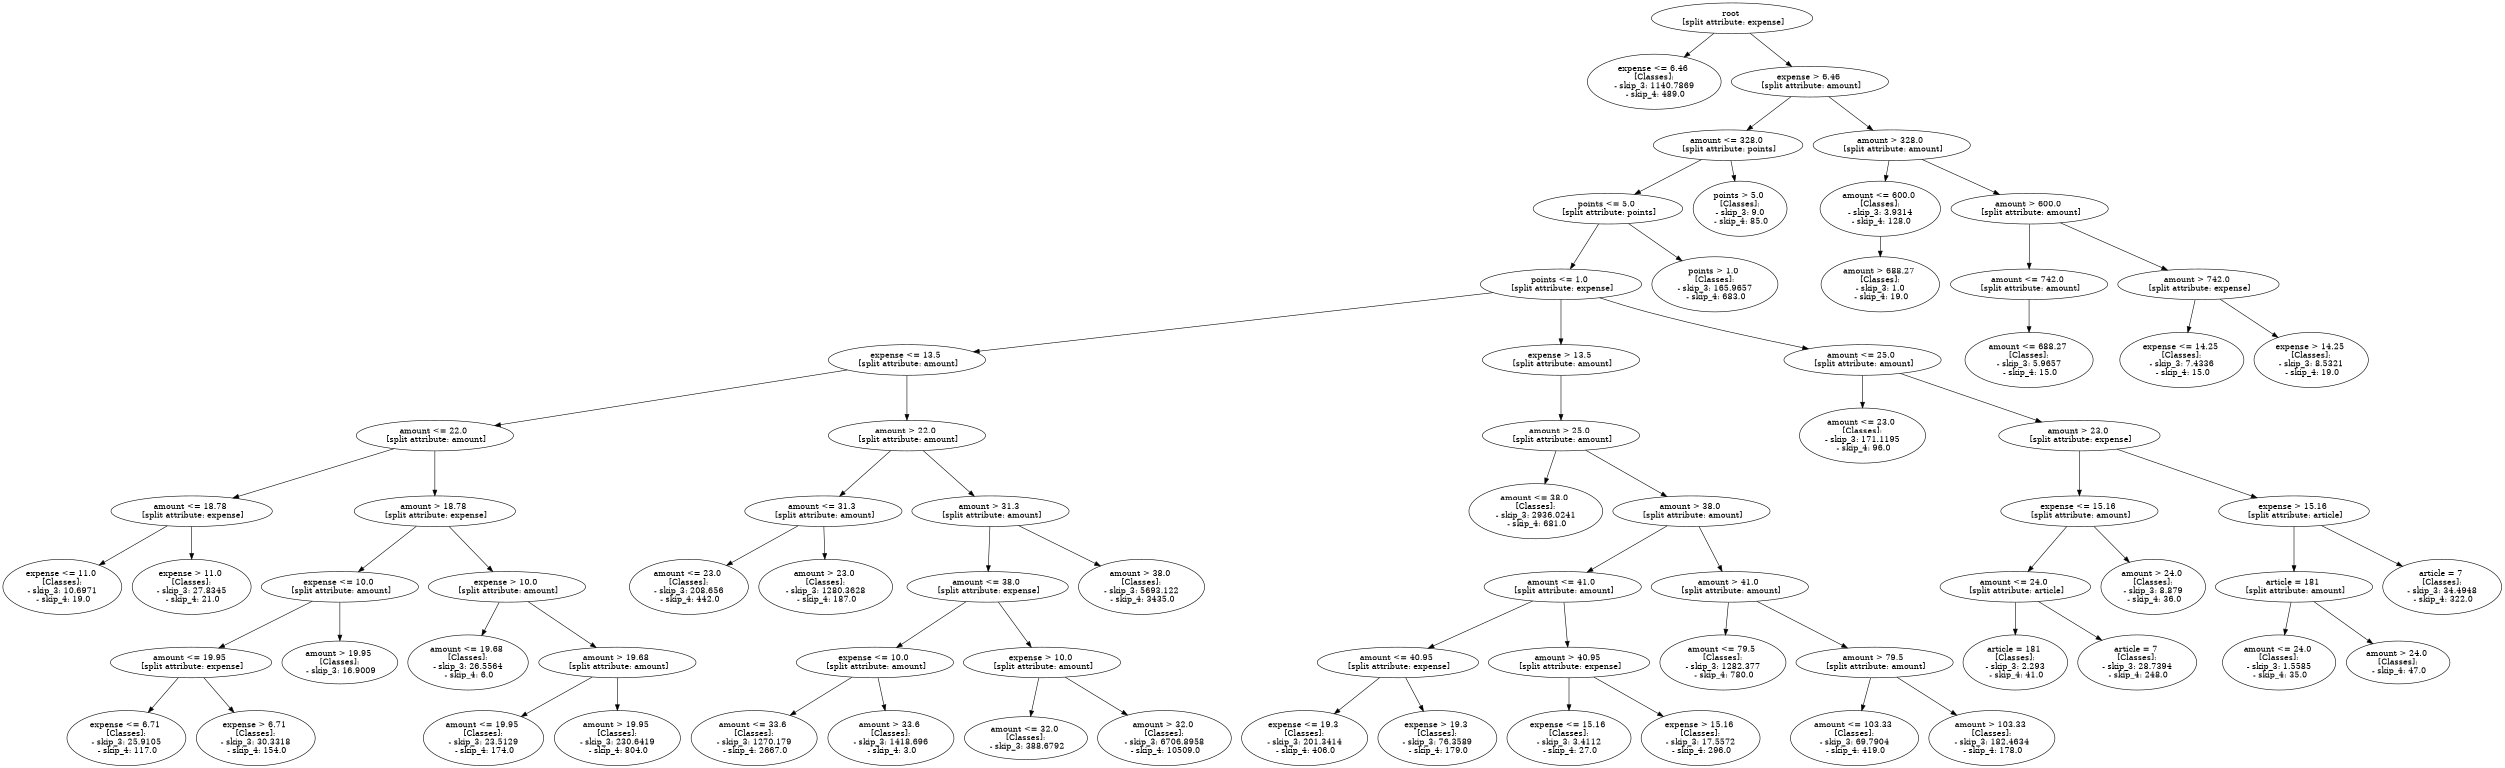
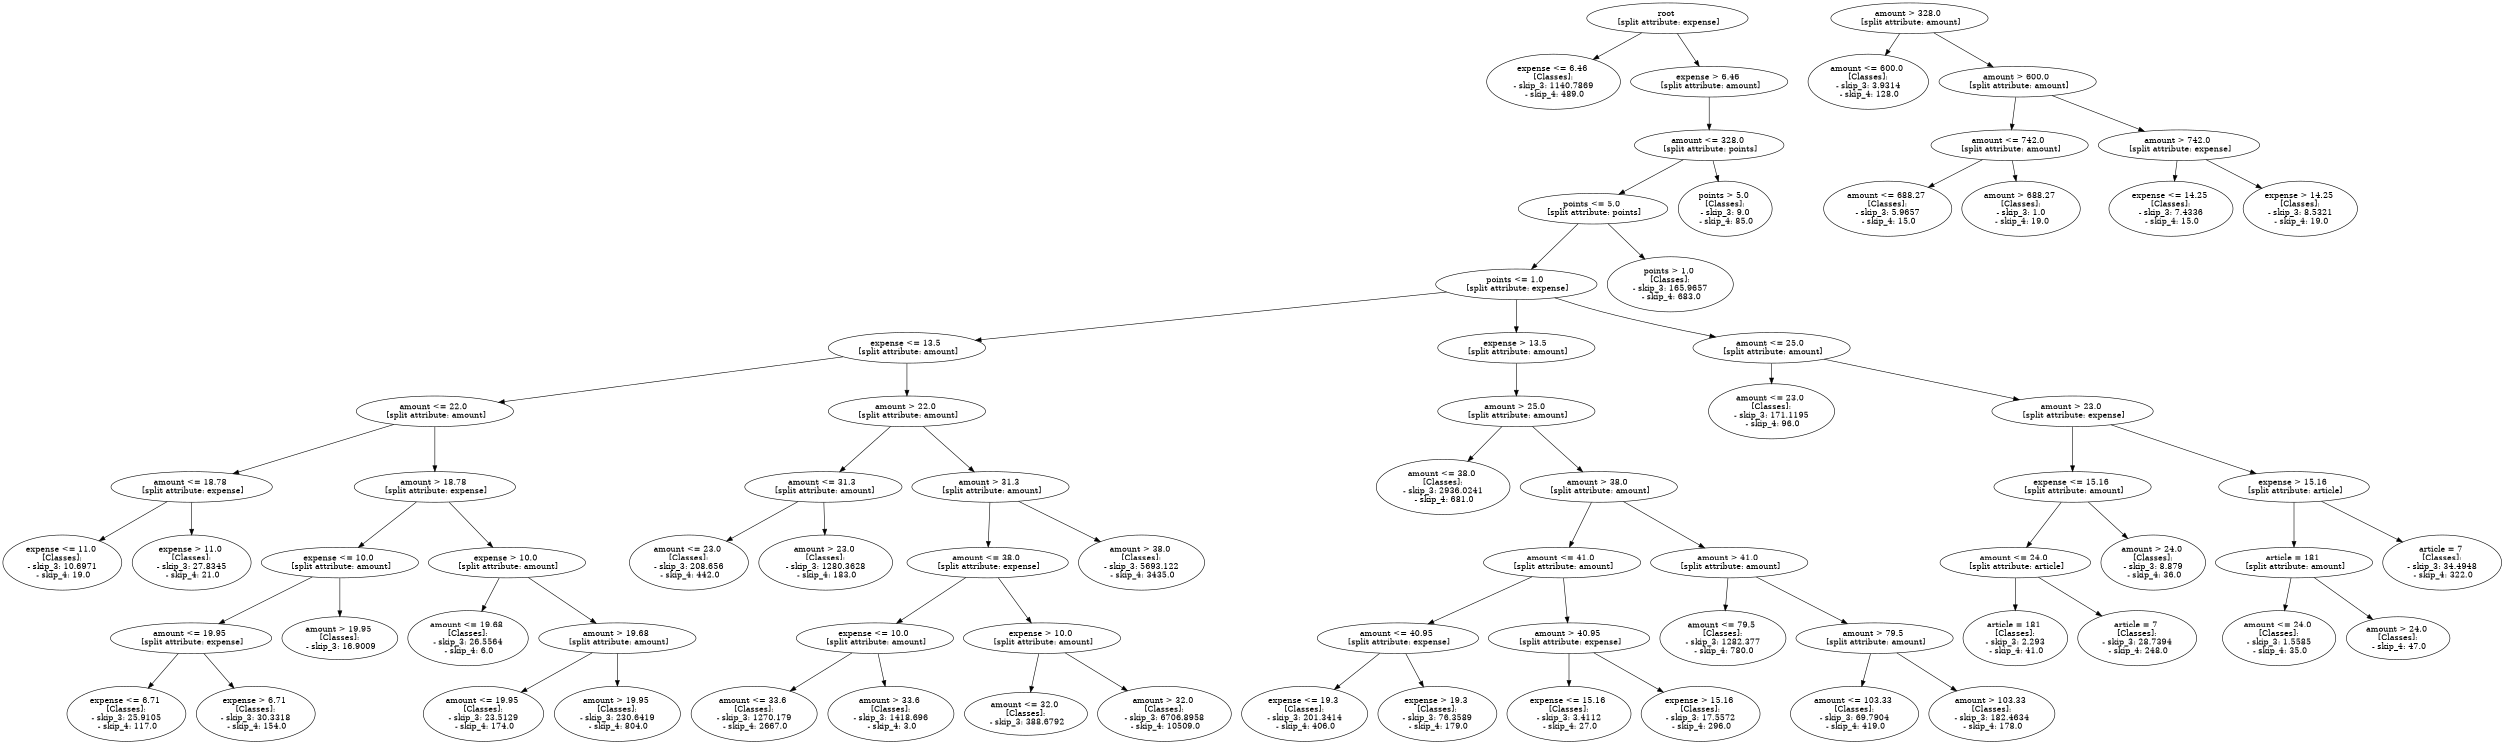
(1849, 112) -> none
(1880, 244) -> (2014, 168)
(826, 587) -> (826, 563)
